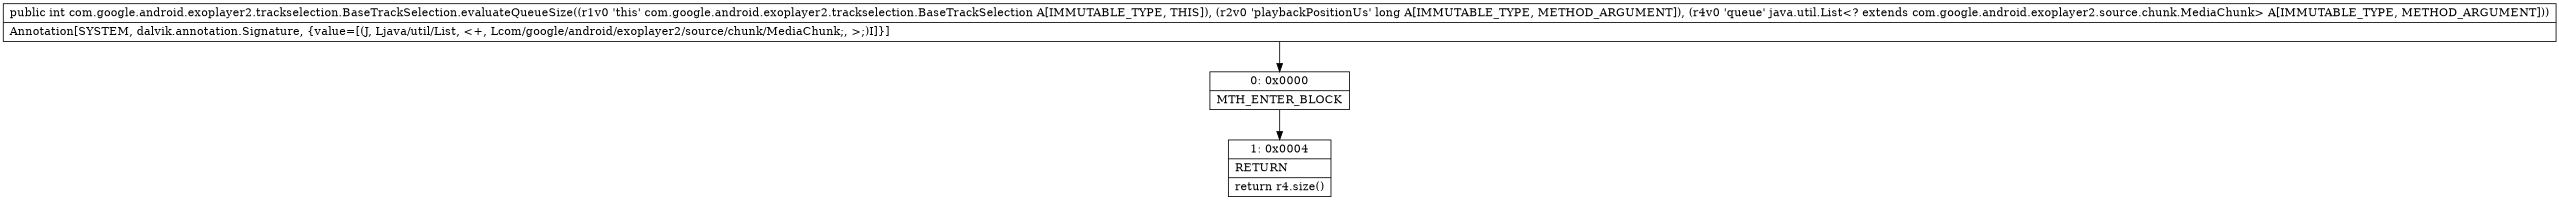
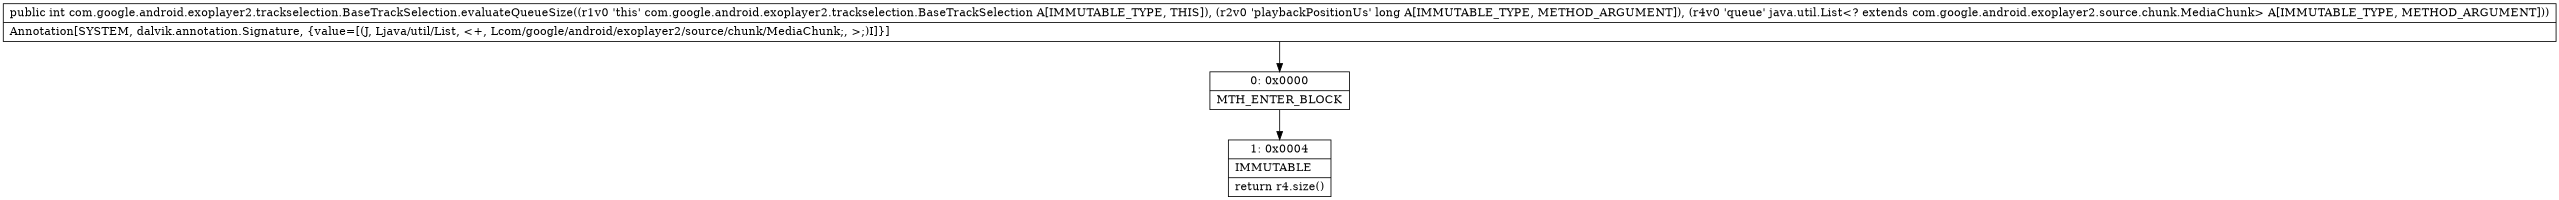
(1262, 168) -> (1274, 168)
